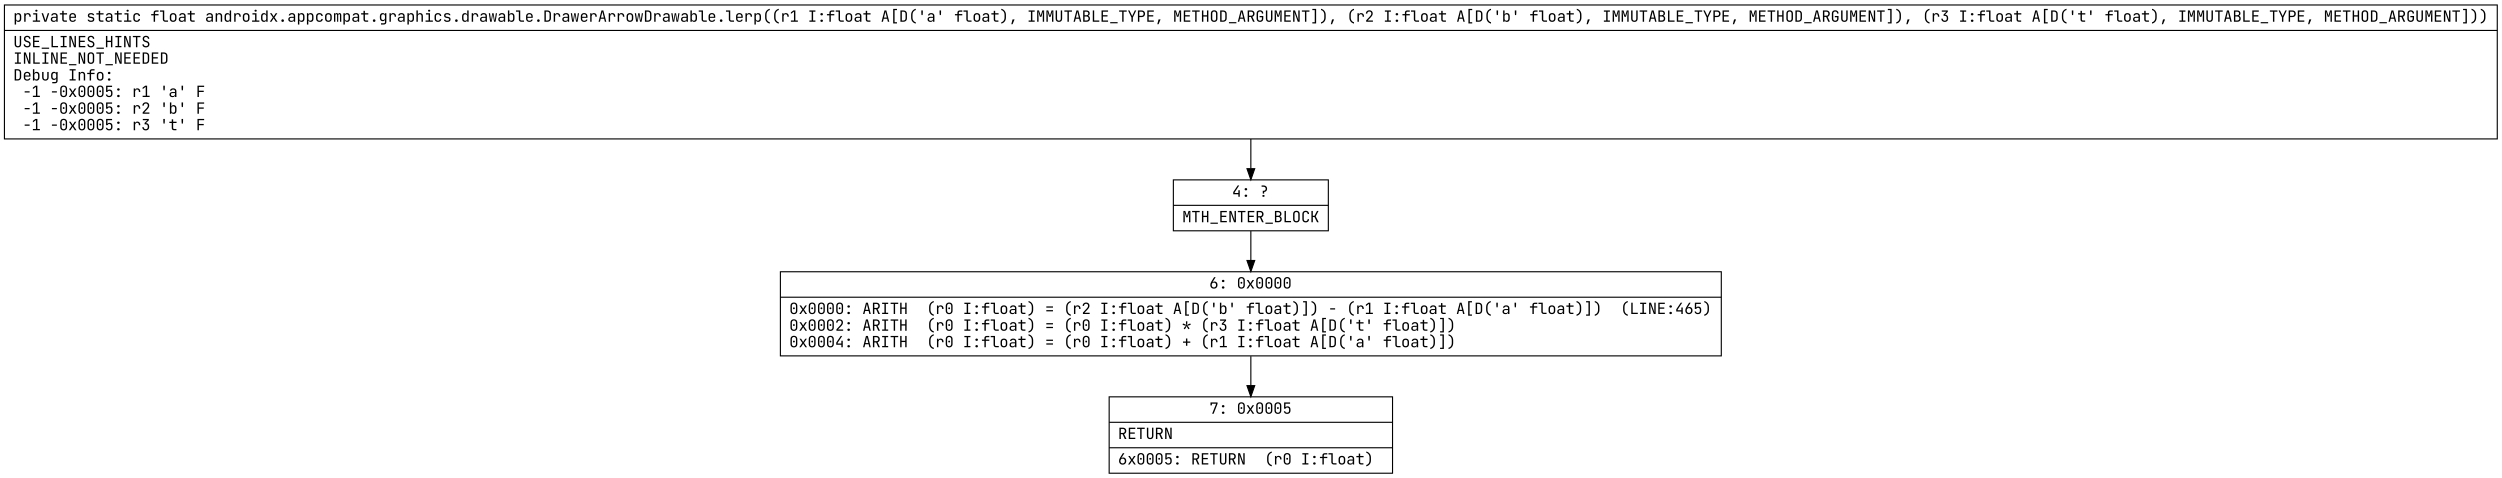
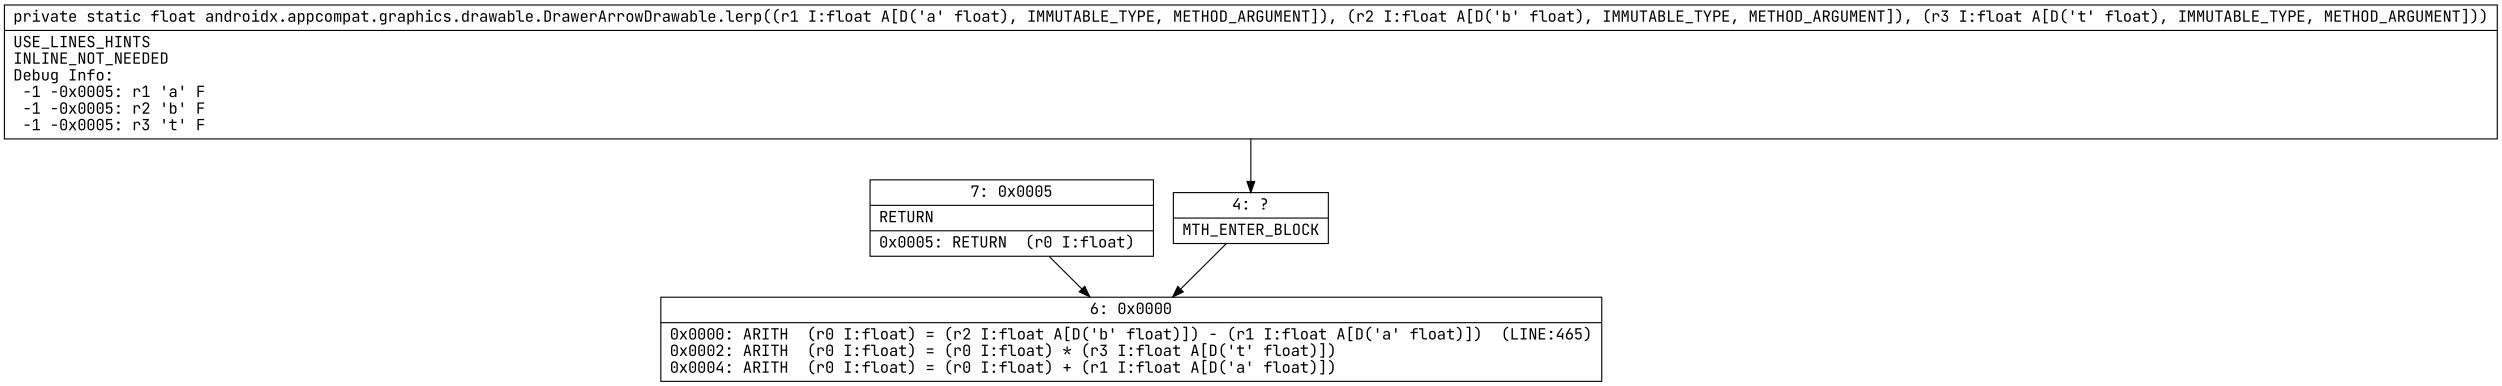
(1251, 371) -> (1066, 273)
(1251, 460) -> (1012, 243)
